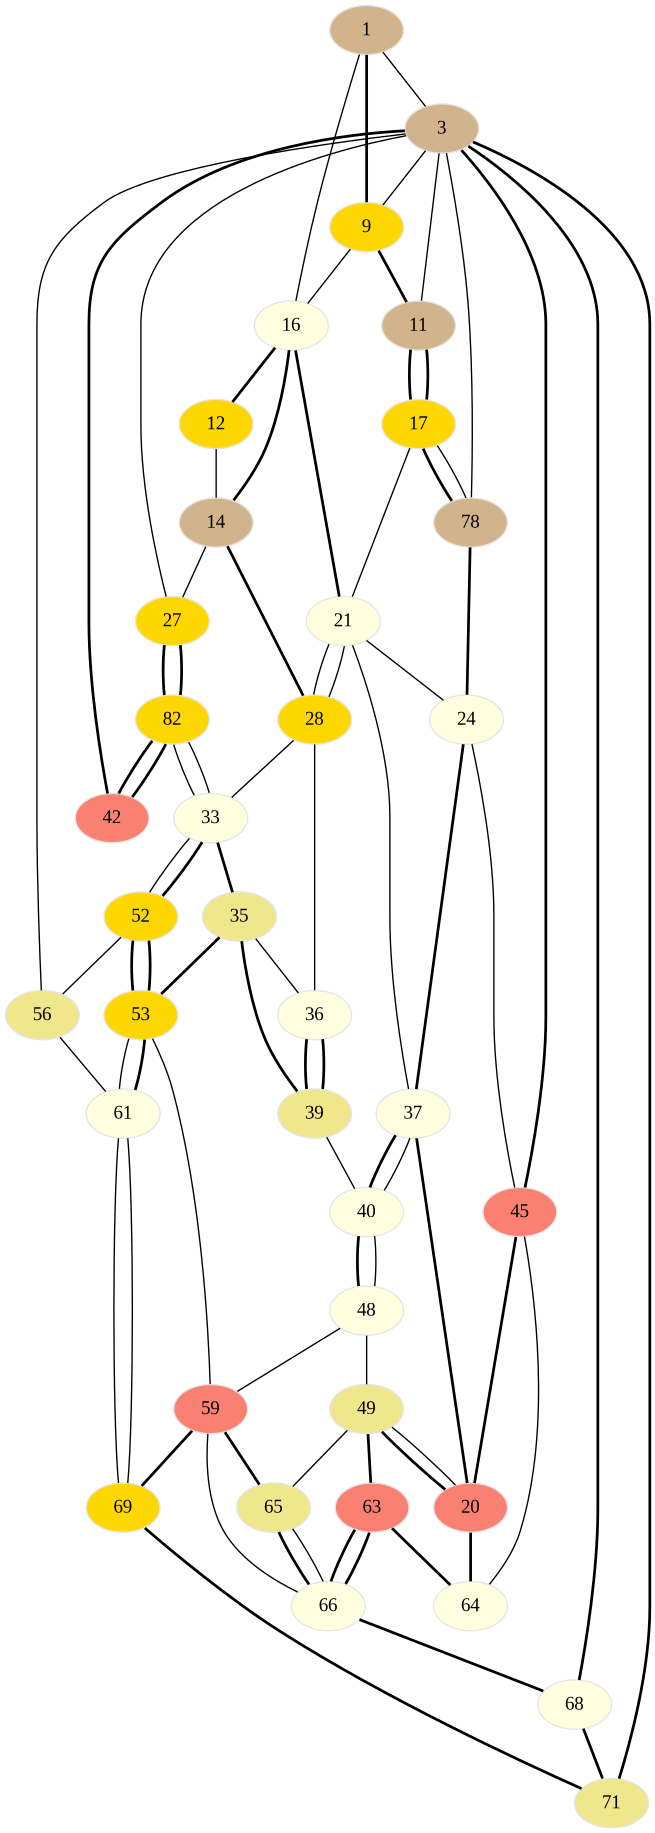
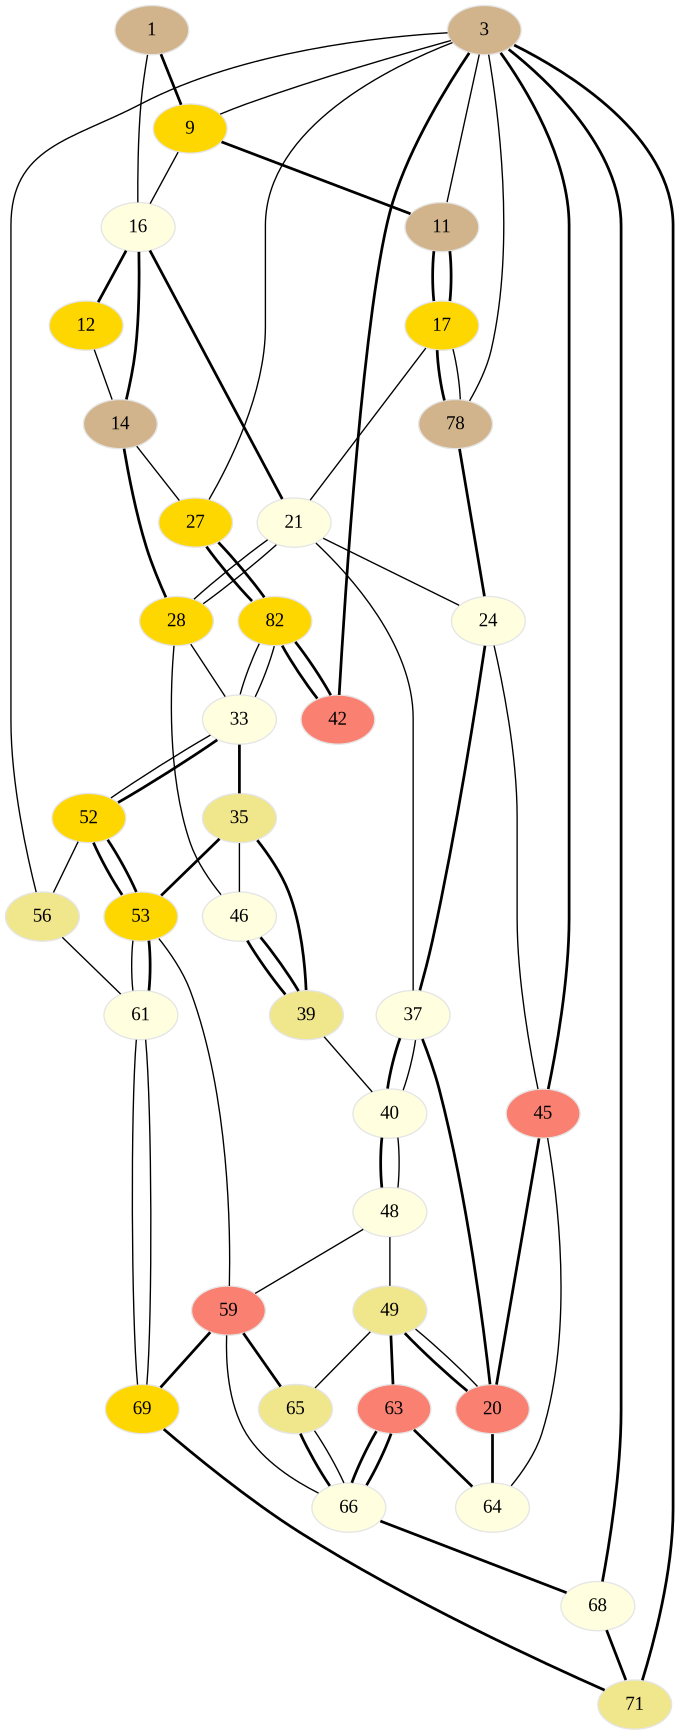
(404, 79) -> none
(315, 1015) -> (239, 917)
